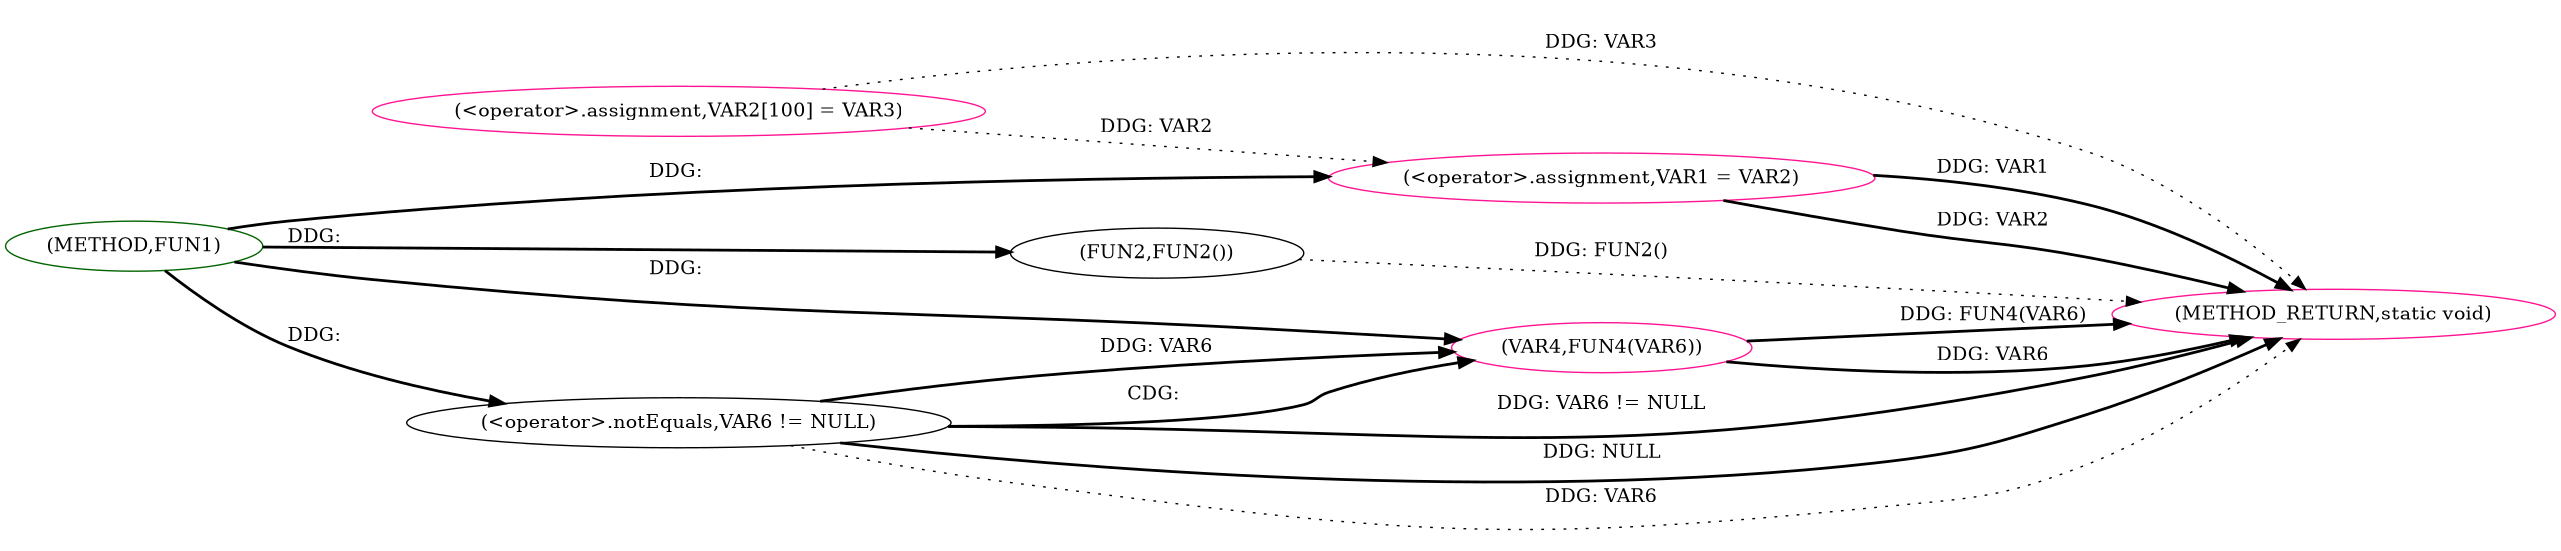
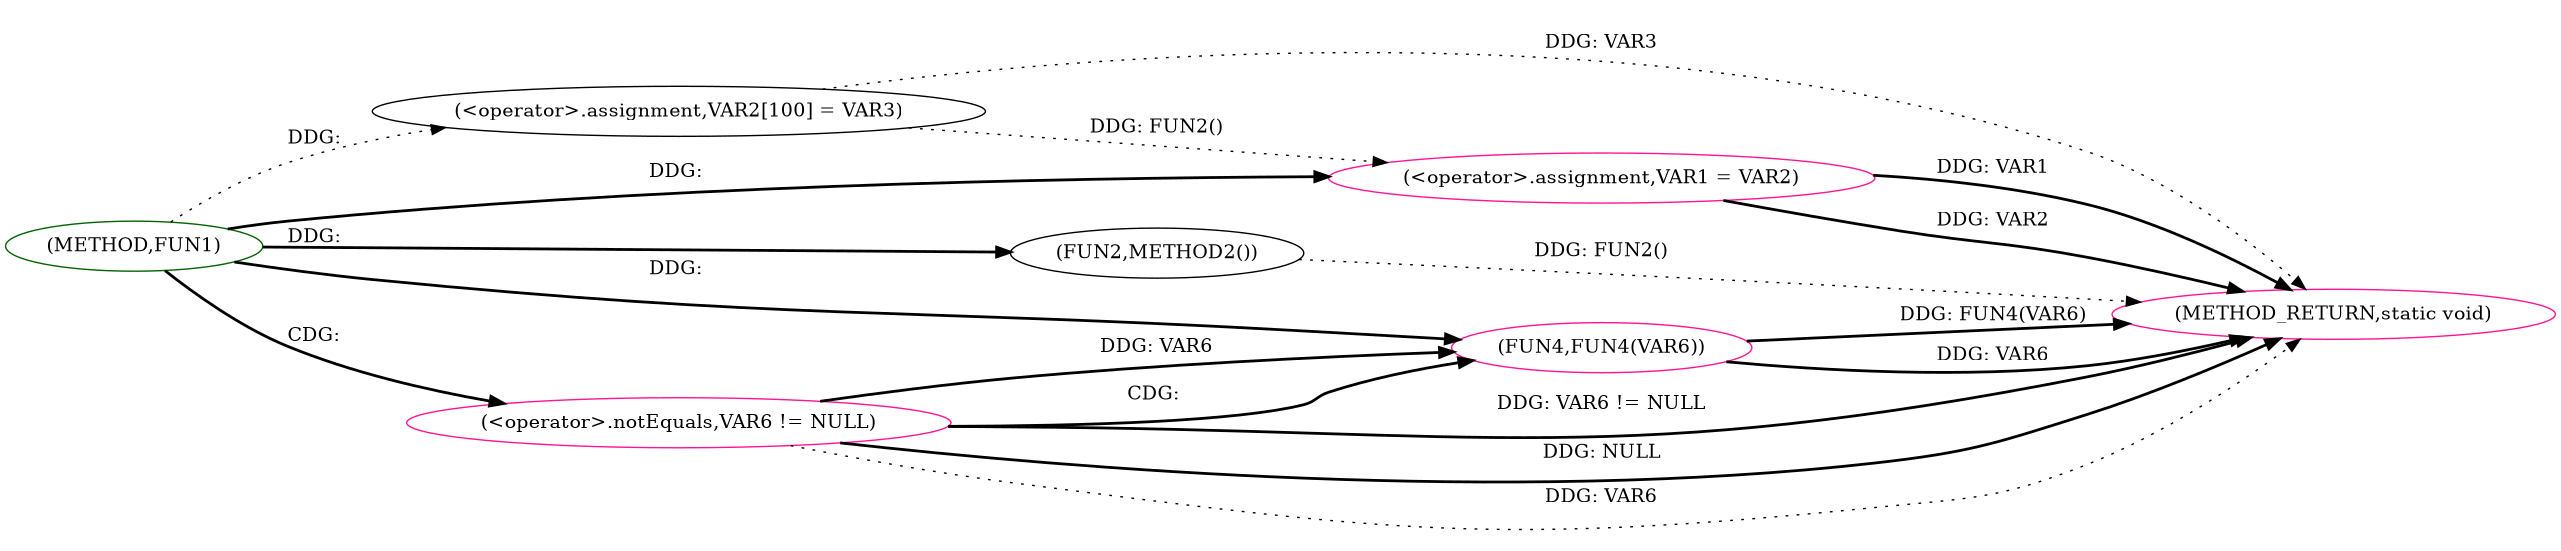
(679, 111) -> (679, 111)
(1157, 127) -> (1157, 127)
none -> (295, 160)
(1157, 253) -> (1157, 253)
(317, 336) -> (317, 336)
(1602, 348) -> (1602, 348)
(679, 423) -> (679, 423)
